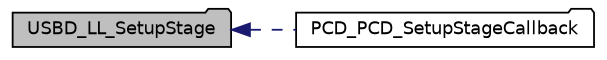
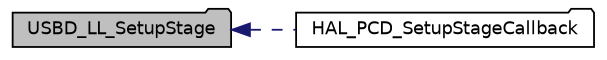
(445, 30) -> (445, 30)
